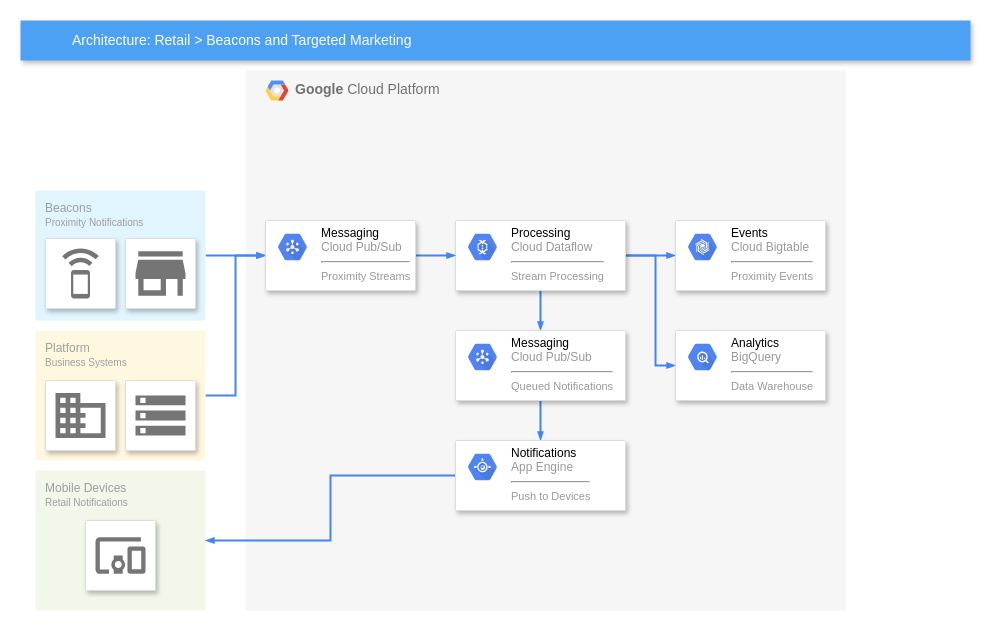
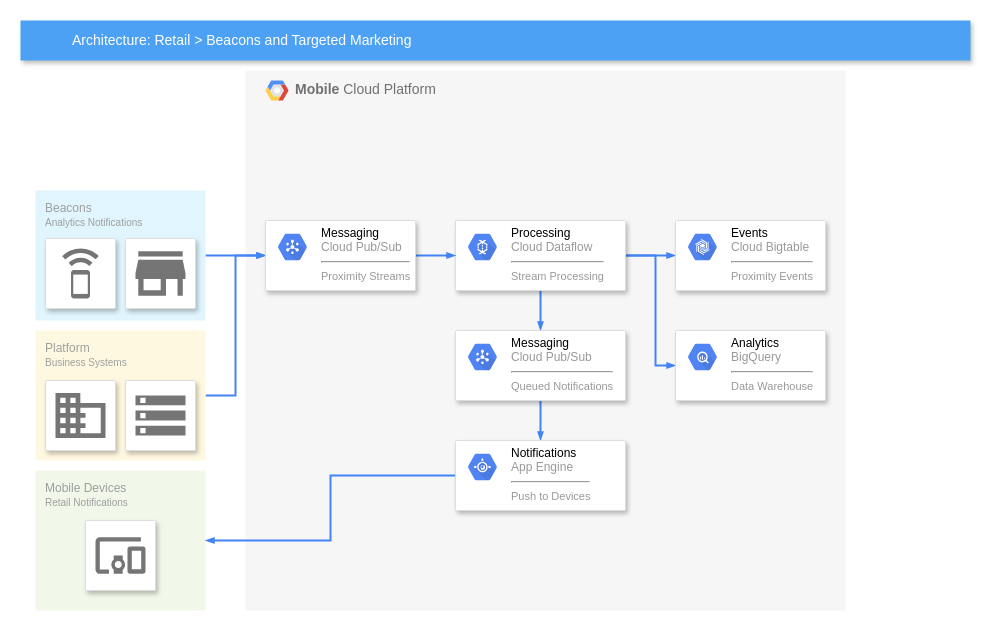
(369, 90) -> (367, 90)
(113, 216) -> (113, 216)
